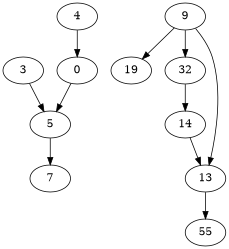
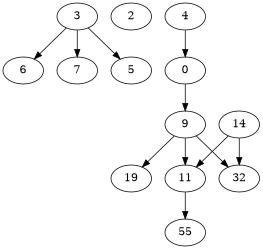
none -> (131, 16)
none -> (23, 70)
(65, 94) -> (185, 94)
(185, 94) -> (239, 148)
(50, 148) -> (77, 40)
(206, 178) -> (185, 178)
